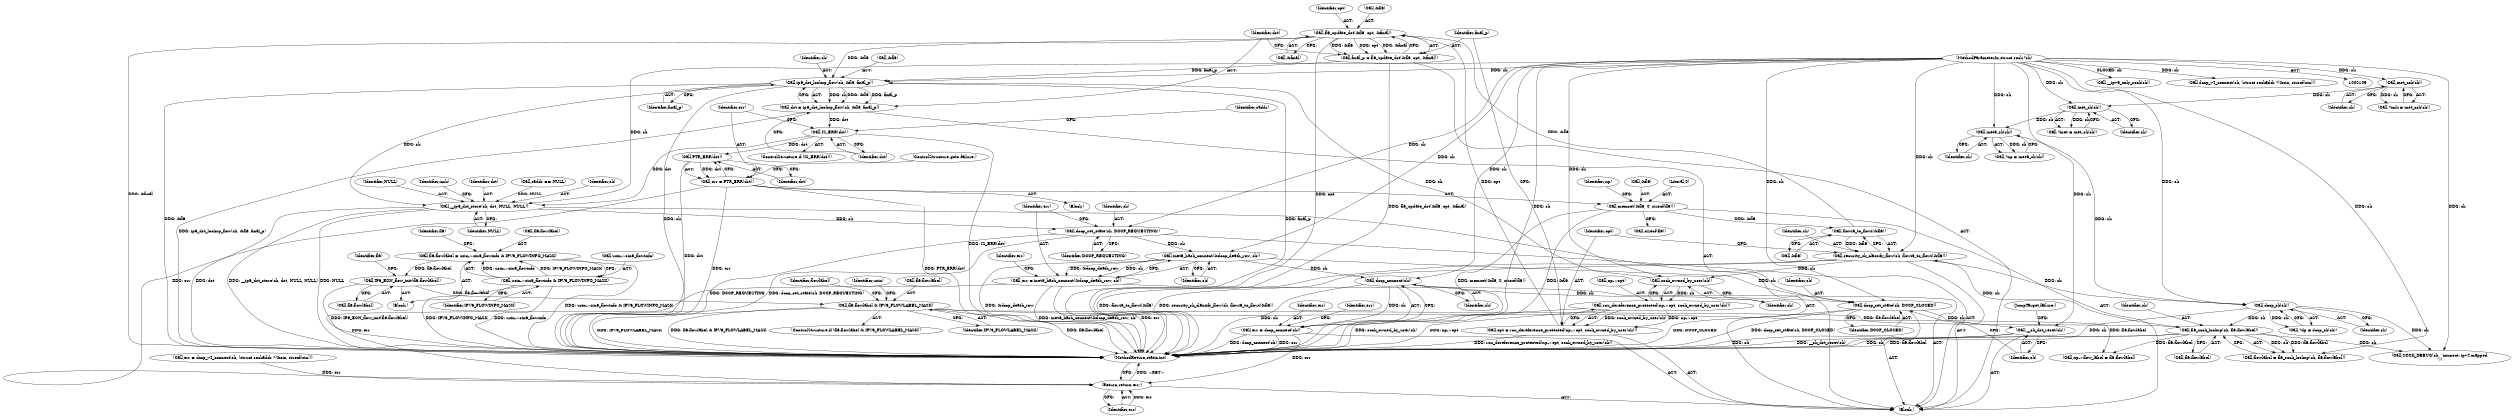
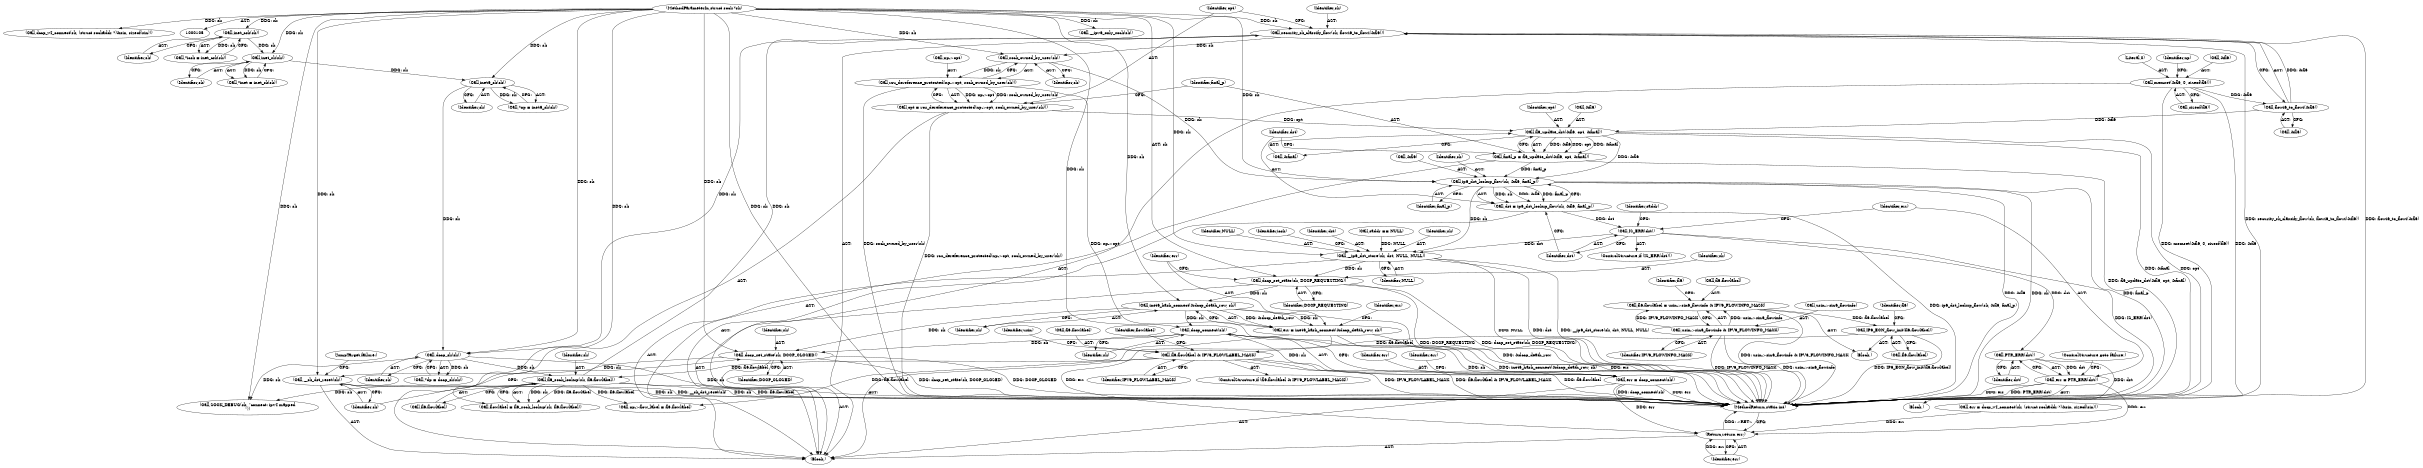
(2109, 70) -> (1089, 21)
(1417, 145) -> (1160, 145)
(1175, 191) -> (2177, 98)
